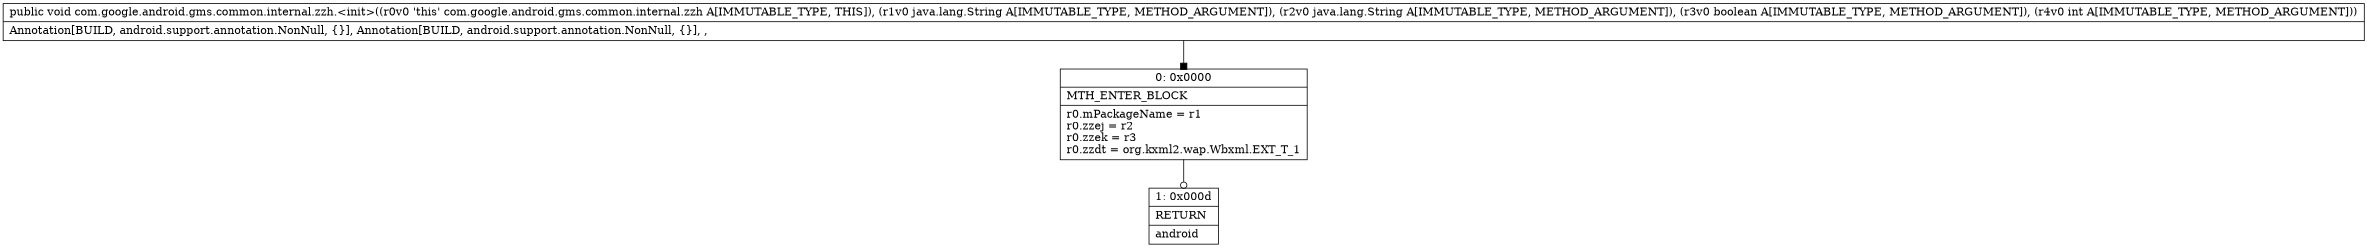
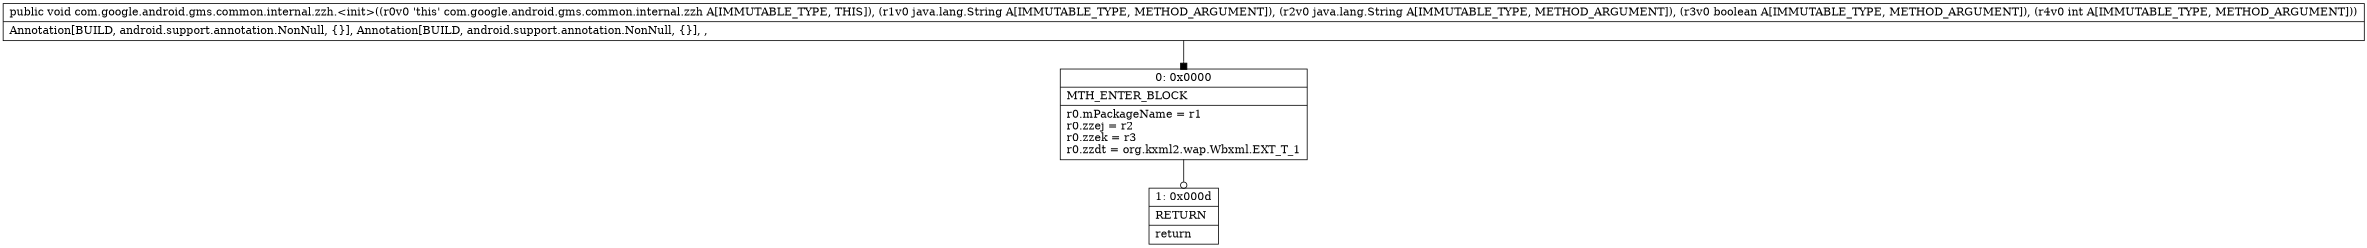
(1177, 234) -> (1173, 234)
